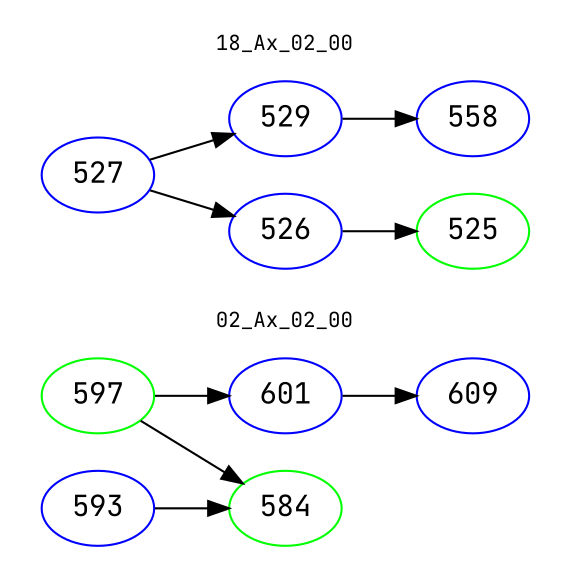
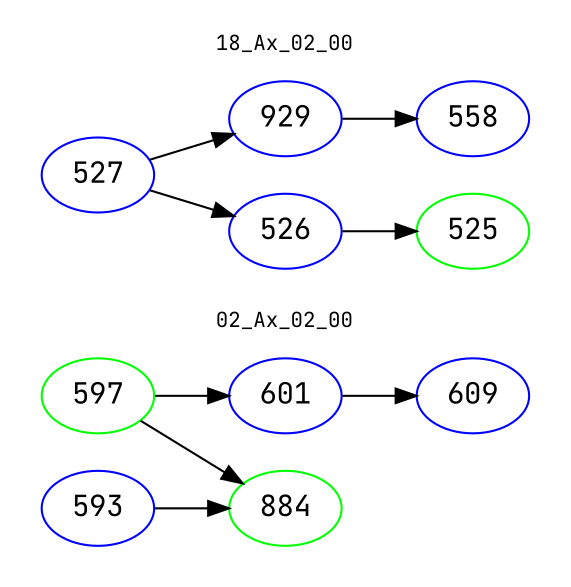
(285, 119) -> (285, 119)
(285, 508) -> (285, 508)
